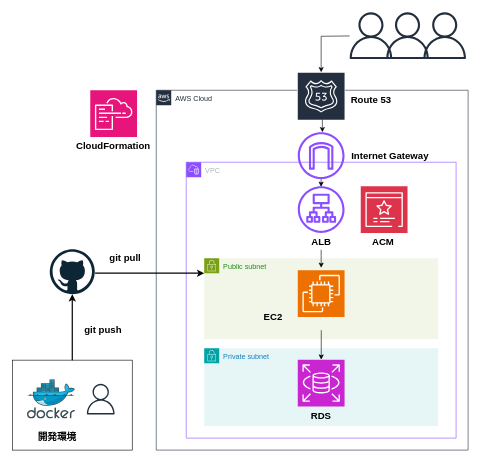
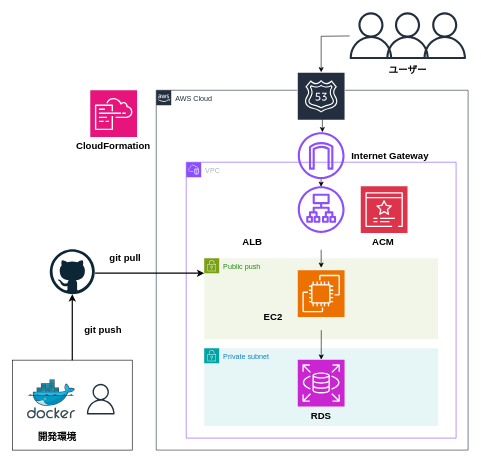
none -> (408, 69)
(371, 99) -> none
(322, 242) -> (253, 242)
(247, 267) -> (243, 267)
